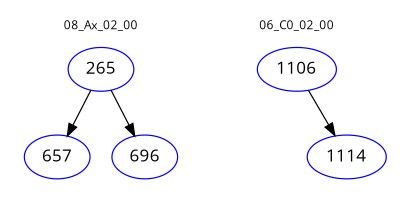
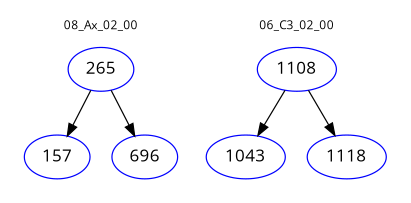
(297, 26) -> (297, 26)
(297, 69) -> (297, 69)
(57, 157) -> (57, 157)
none -> (246, 157)
(347, 157) -> (347, 157)
